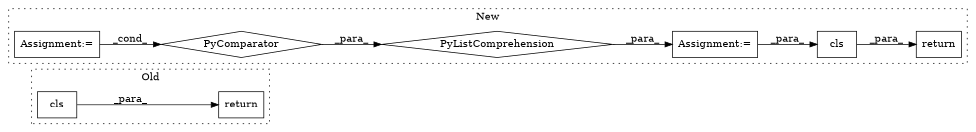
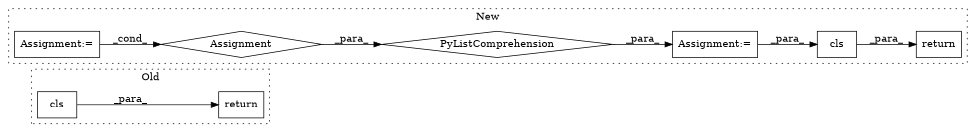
(241, 44) -> (241, 44)
